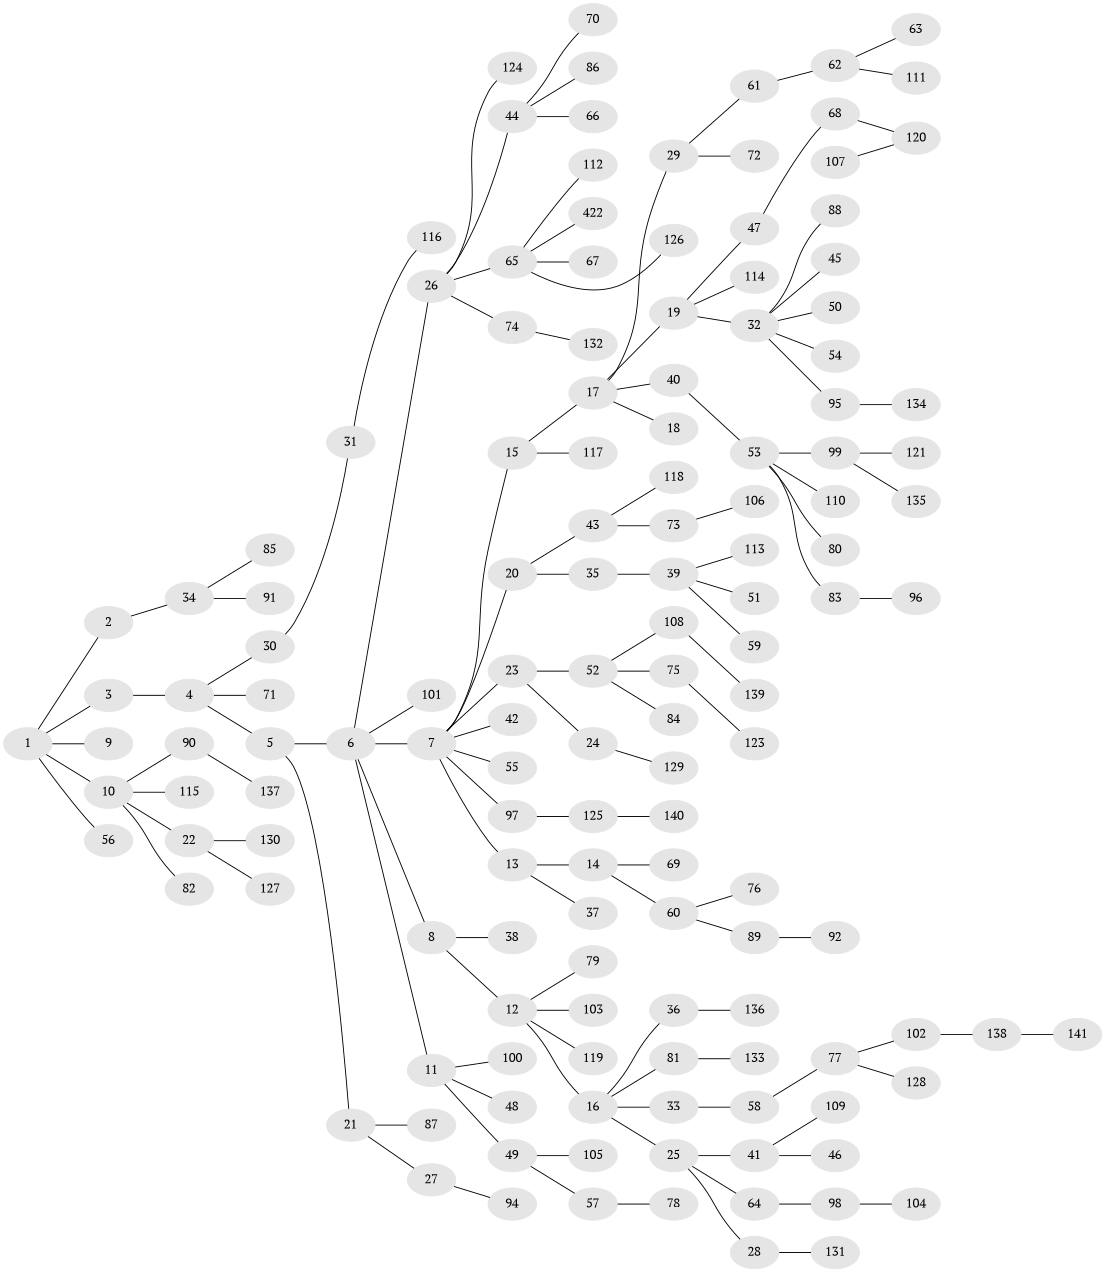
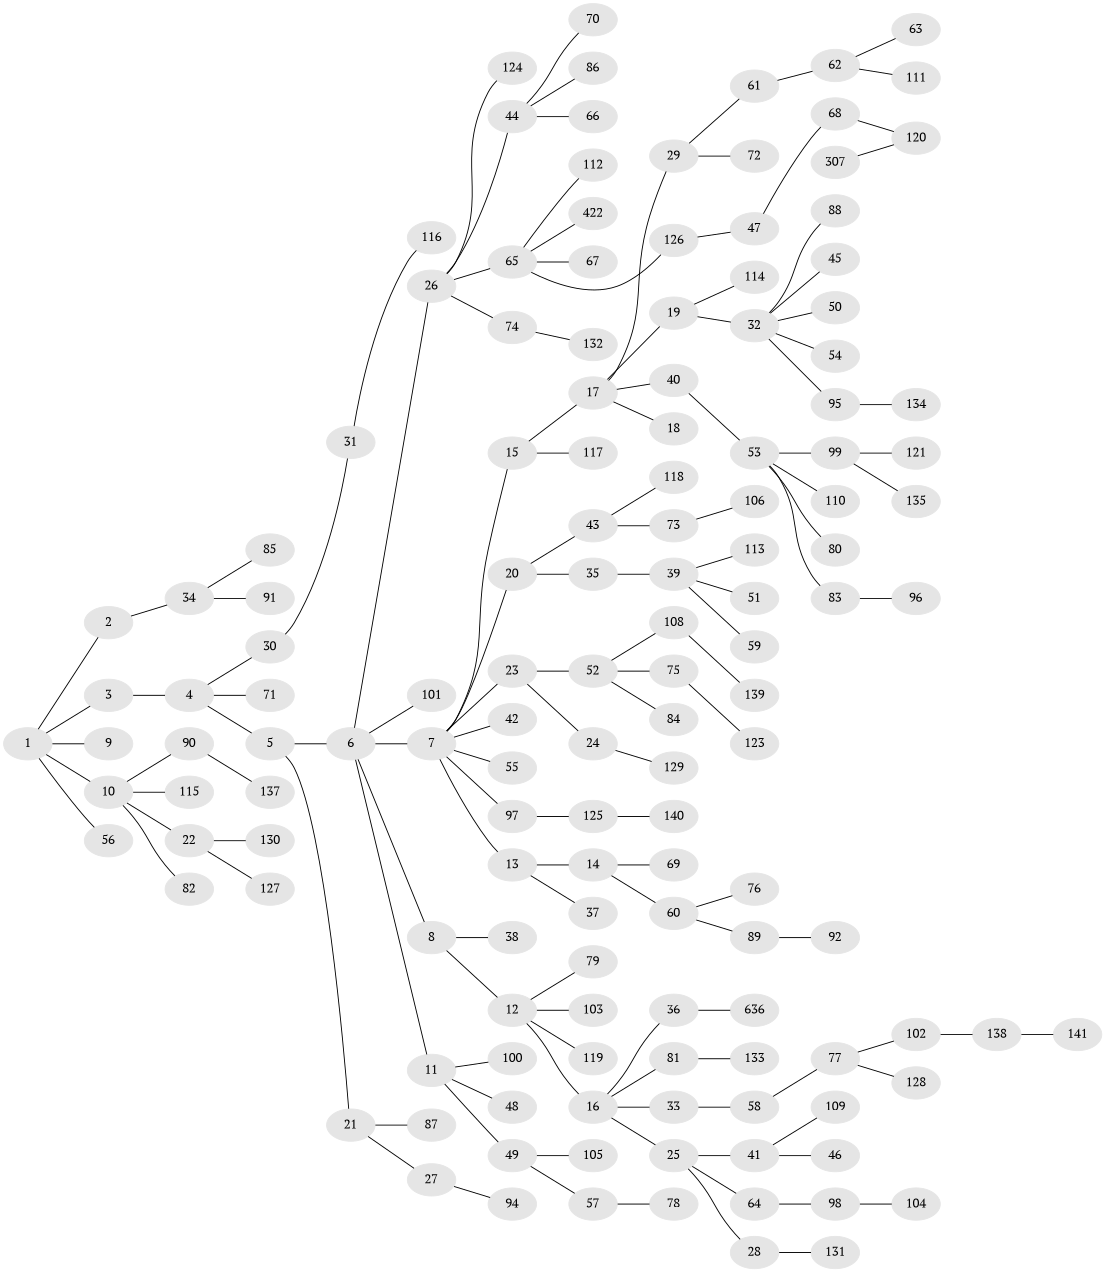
(835, 162) -> (835, 162)
(714, 271) -> (714, 235)
(755, 1010) -> (755, 1010)
